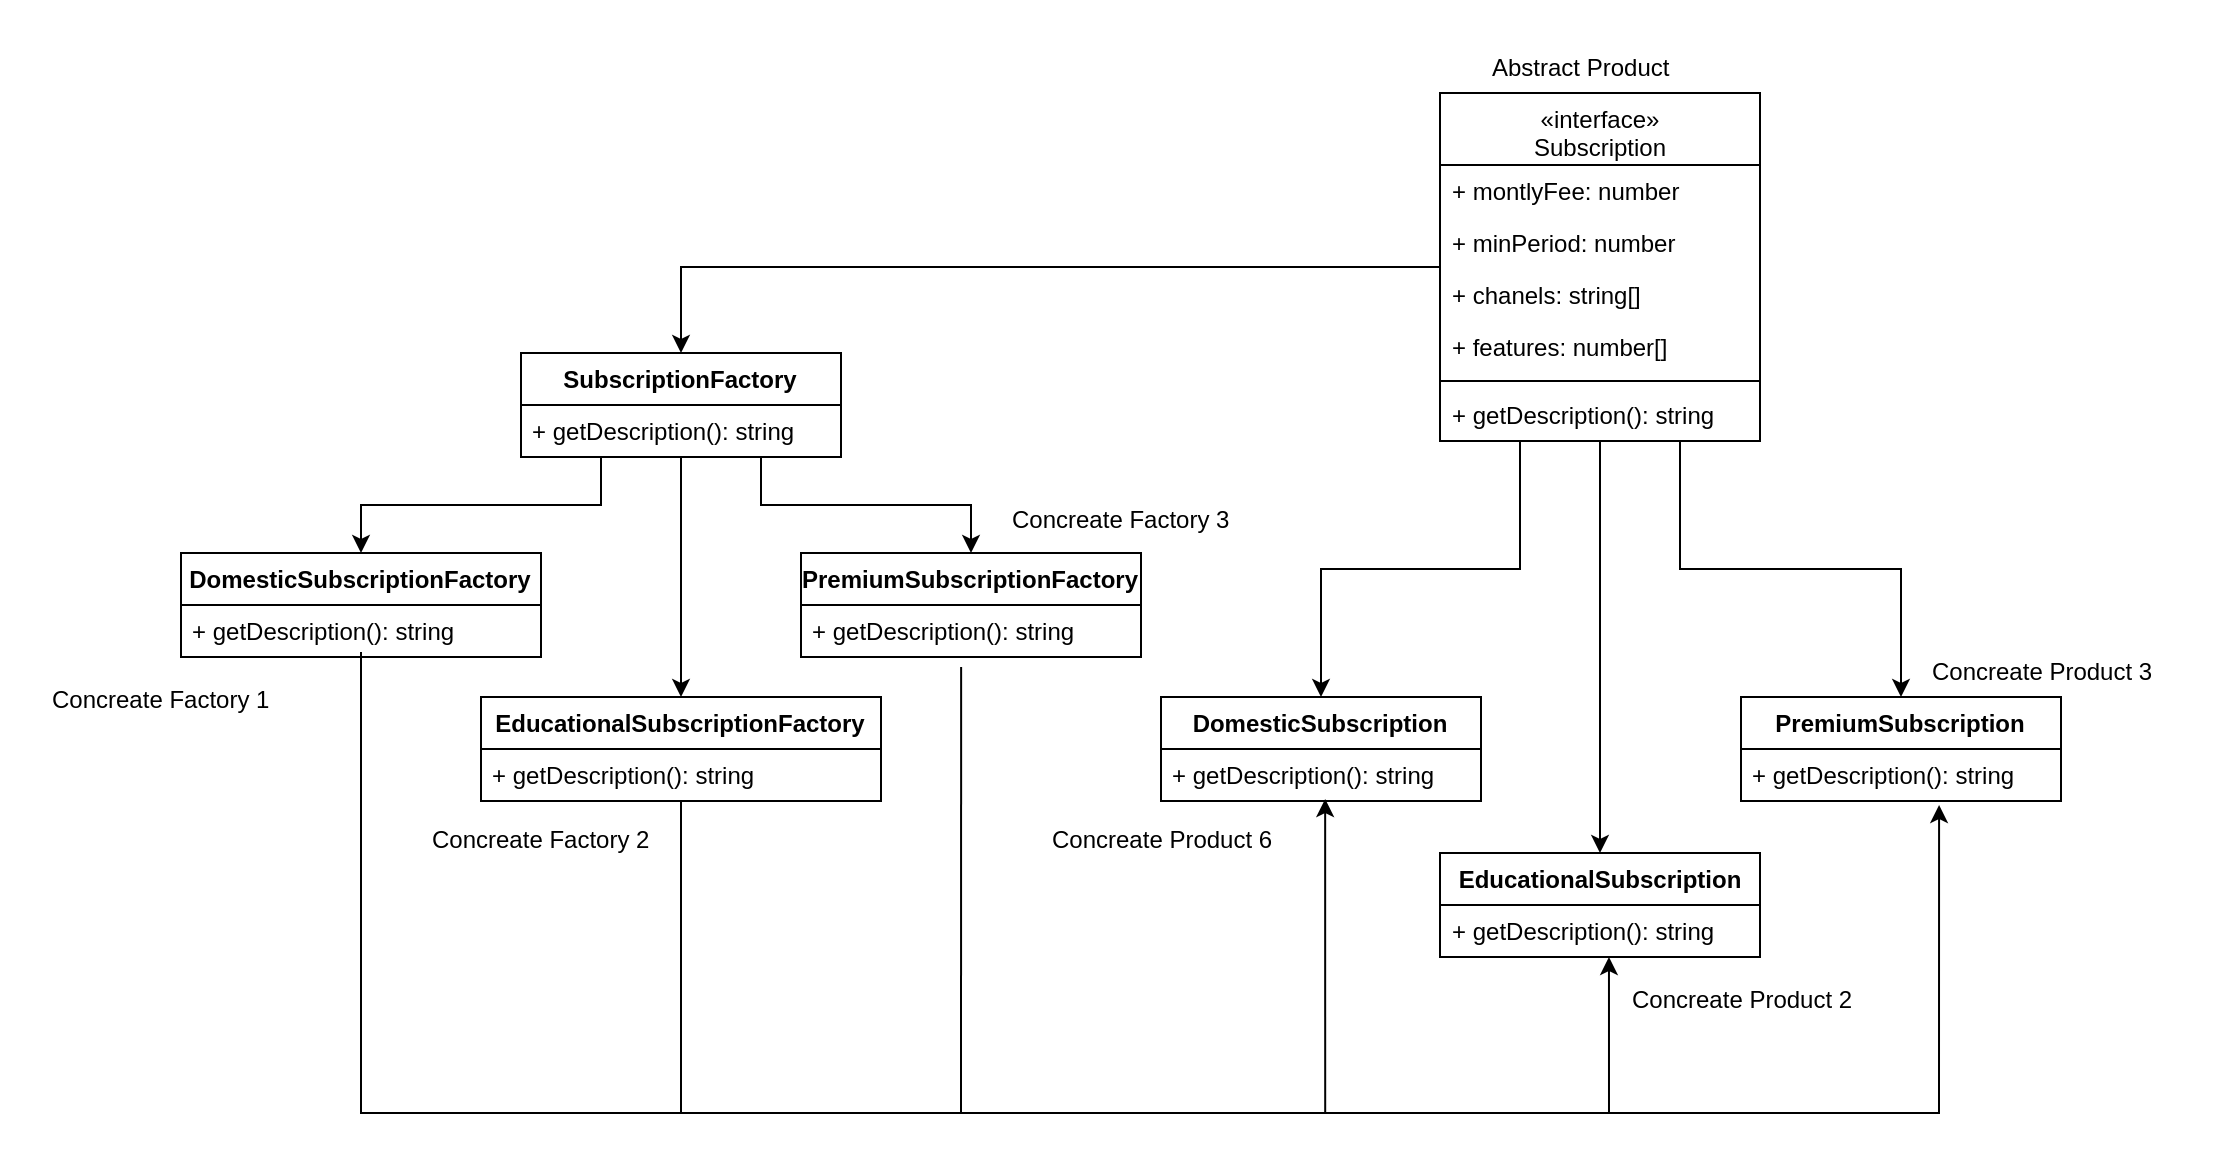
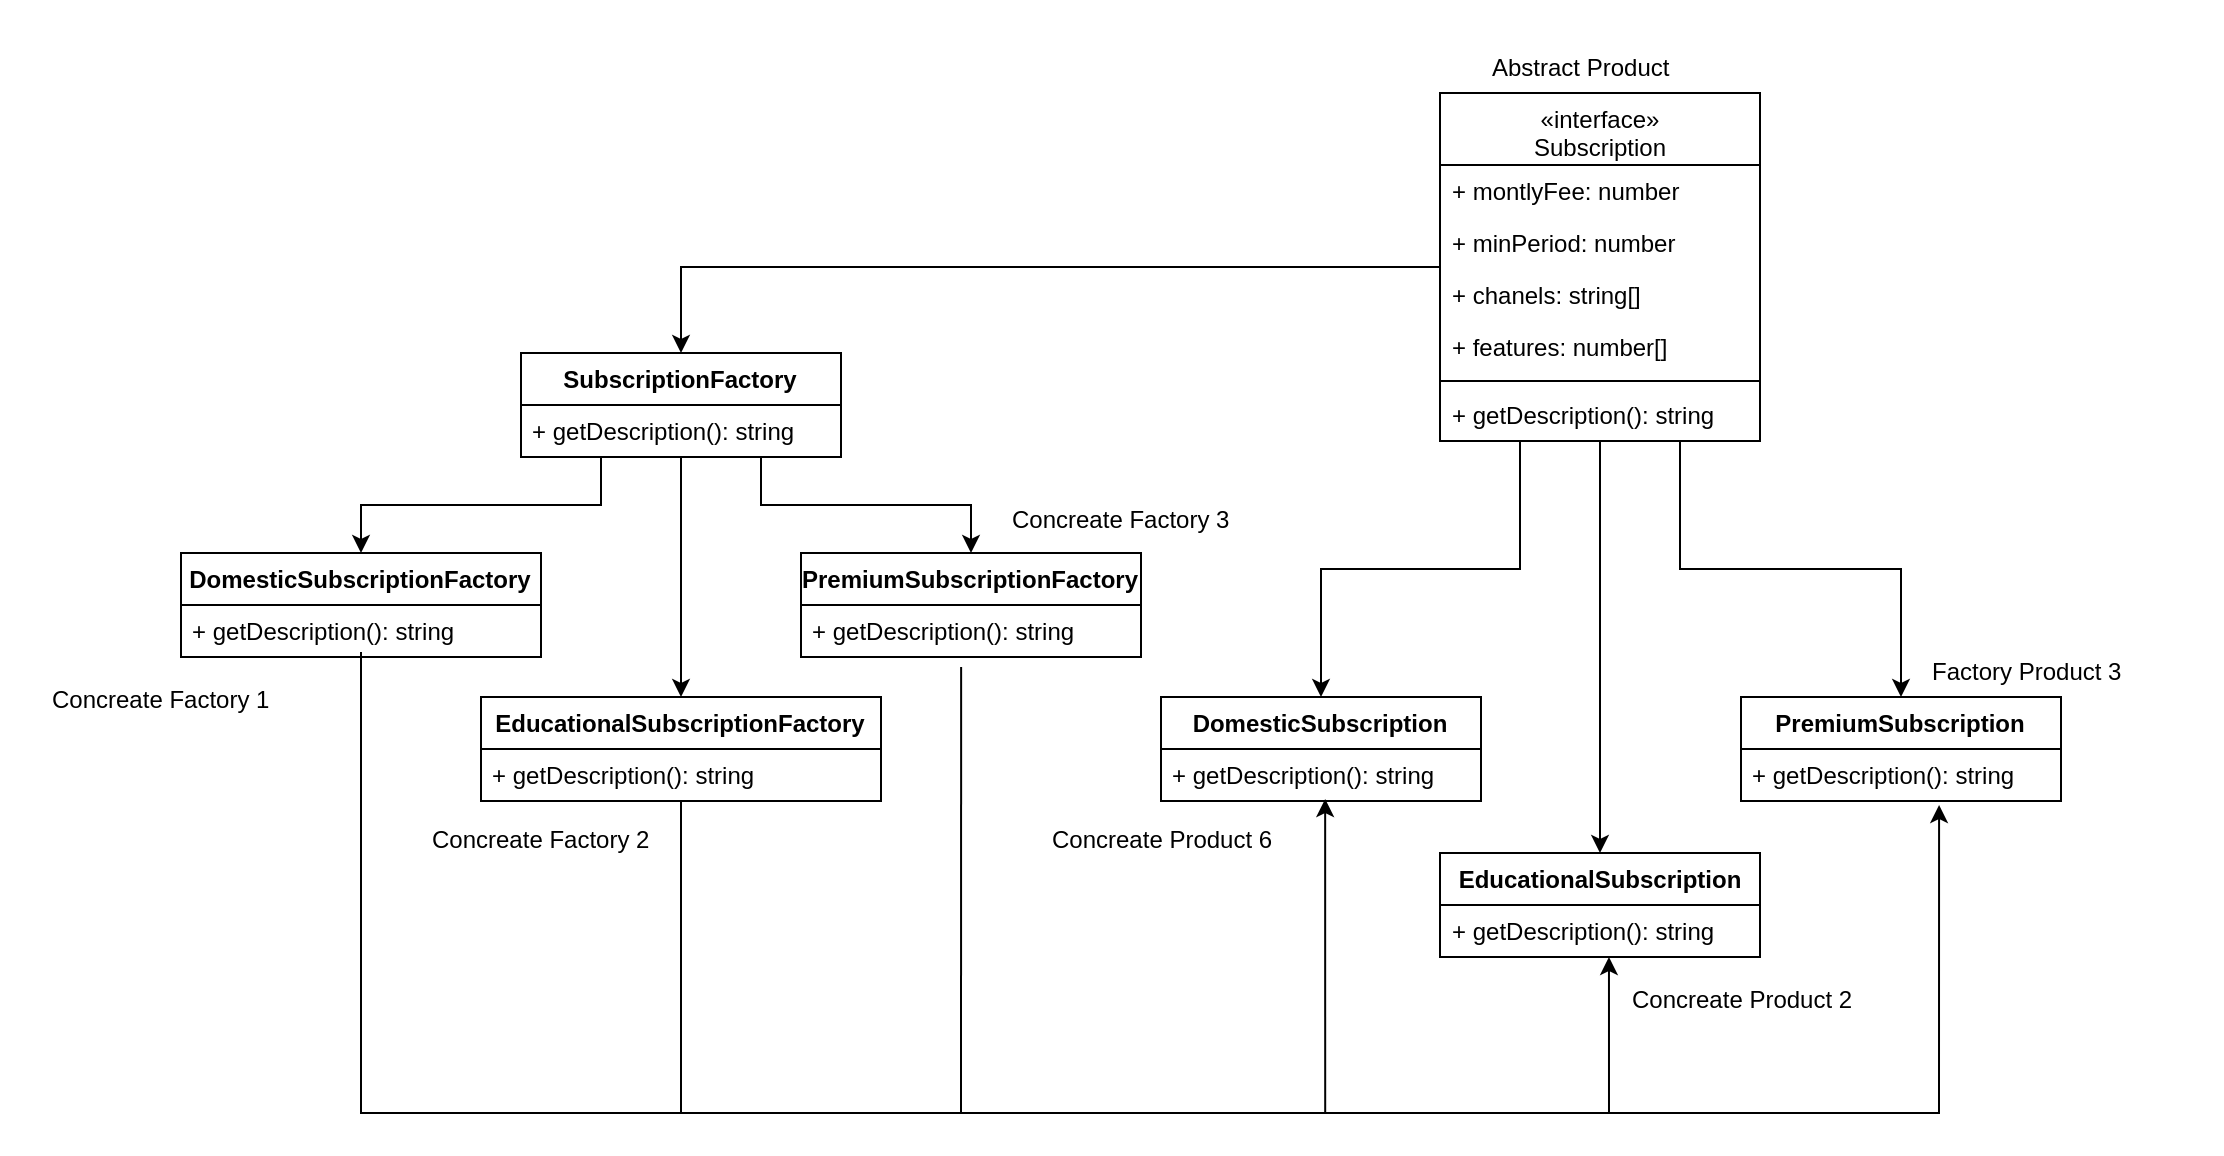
(2053, 688) -> (2041, 673)
